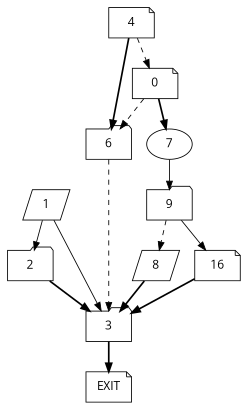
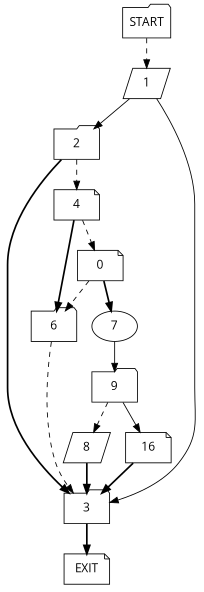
none -> (147, 23)
none -> (77, 170)
